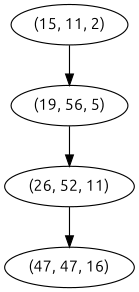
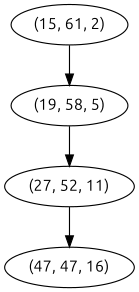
(69, 25) -> (69, 25)
(69, 106) -> (69, 106)
(69, 187) -> (69, 187)
